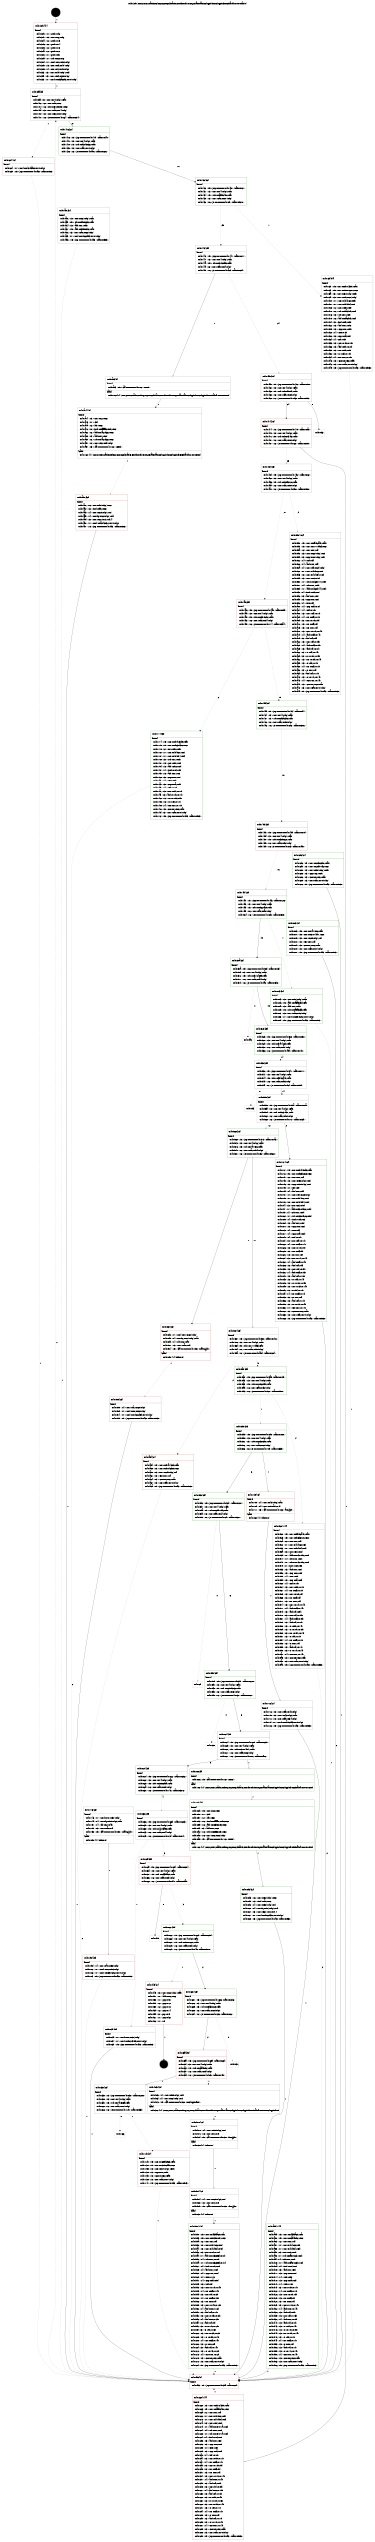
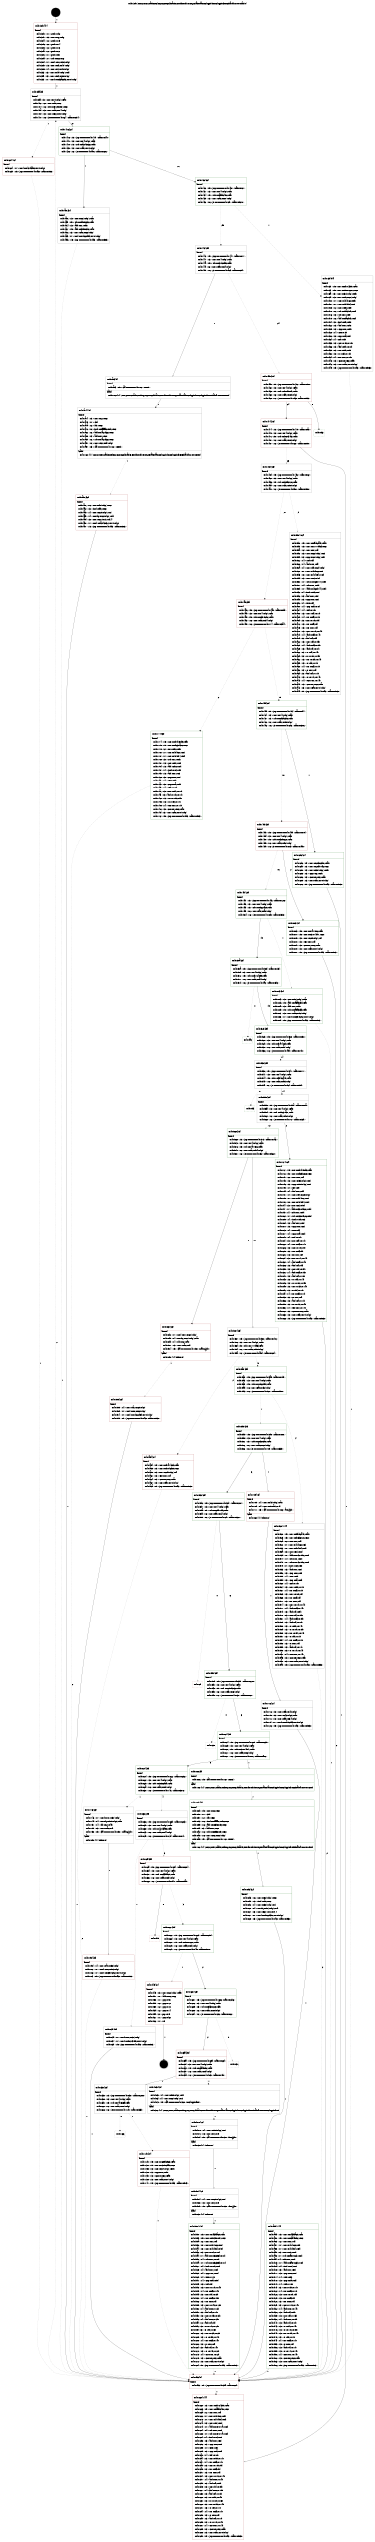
none -> (84, 181)
none -> (301, 790)
none -> (289, 886)
none -> (135, 1800)
(214, 2392) -> (216, 2391)
